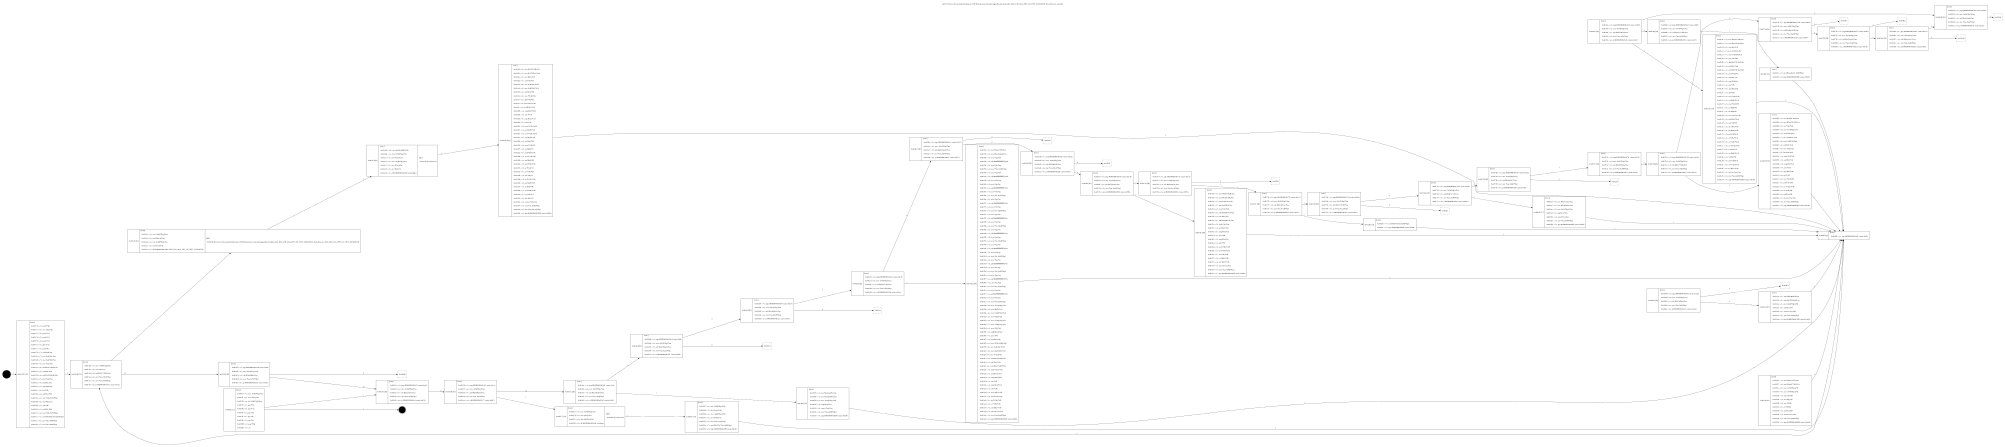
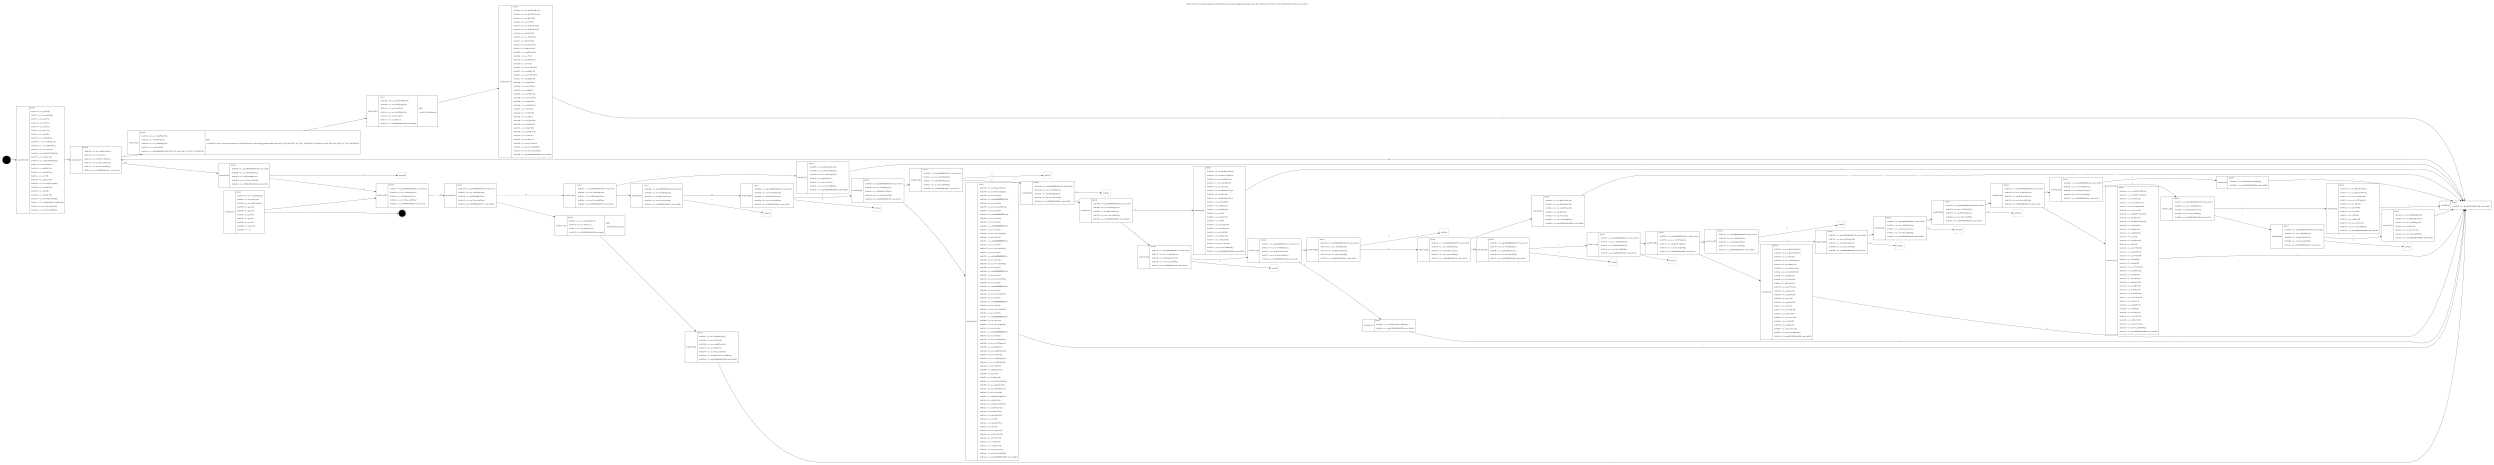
(1787, 14) -> (1988, 204)
none -> (2188, 209)
none -> (1672, 261)
